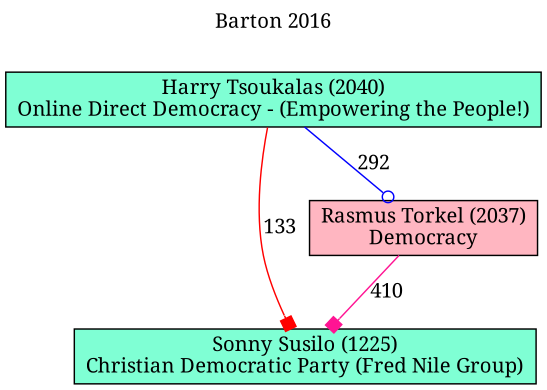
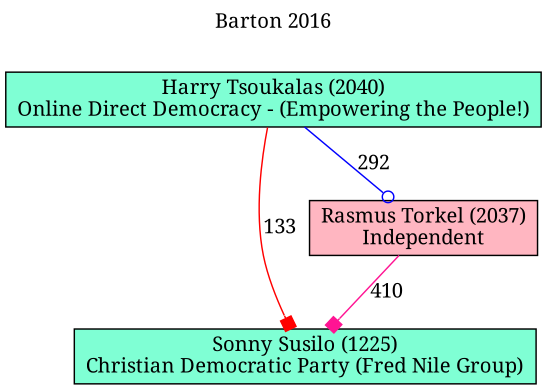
(424, 228) -> (424, 228)
